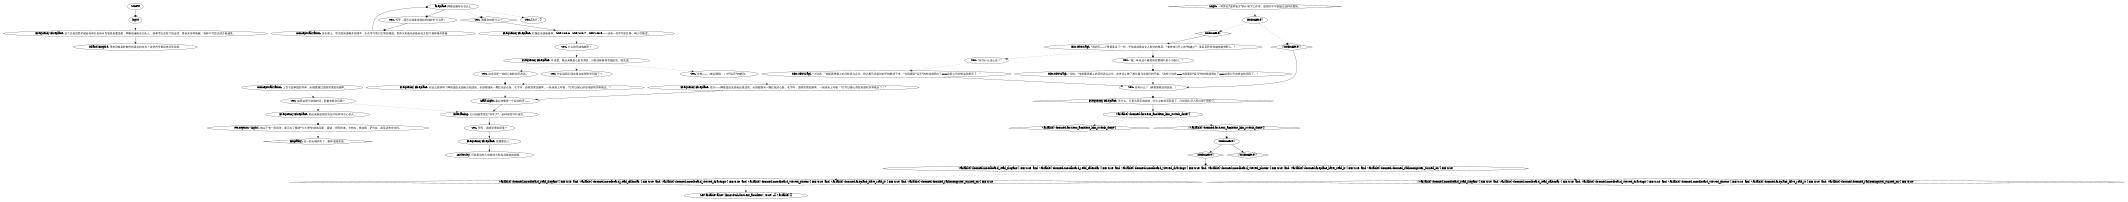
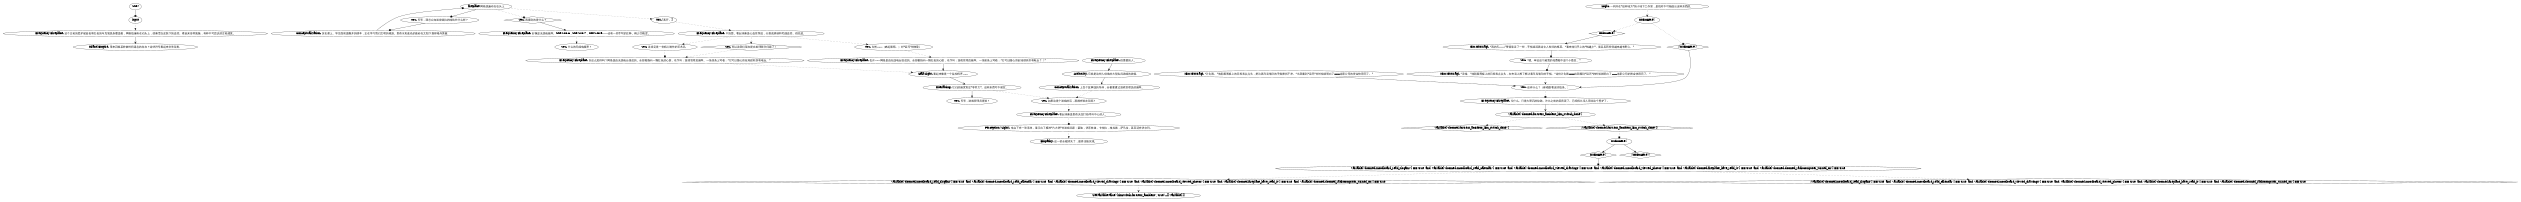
(135, 7) -> (135, 7)
(1255, 7) -> (1647, 7)
(577, 53) -> (702, 26)
(986, 61) -> none
(577, 74) -> (751, 47)
none -> (1103, 80)
(1153, 101) -> (1545, 101)
(401, 108) -> (1020, 94)
(489, 134) -> none
(318, 142) -> (1069, 142)
